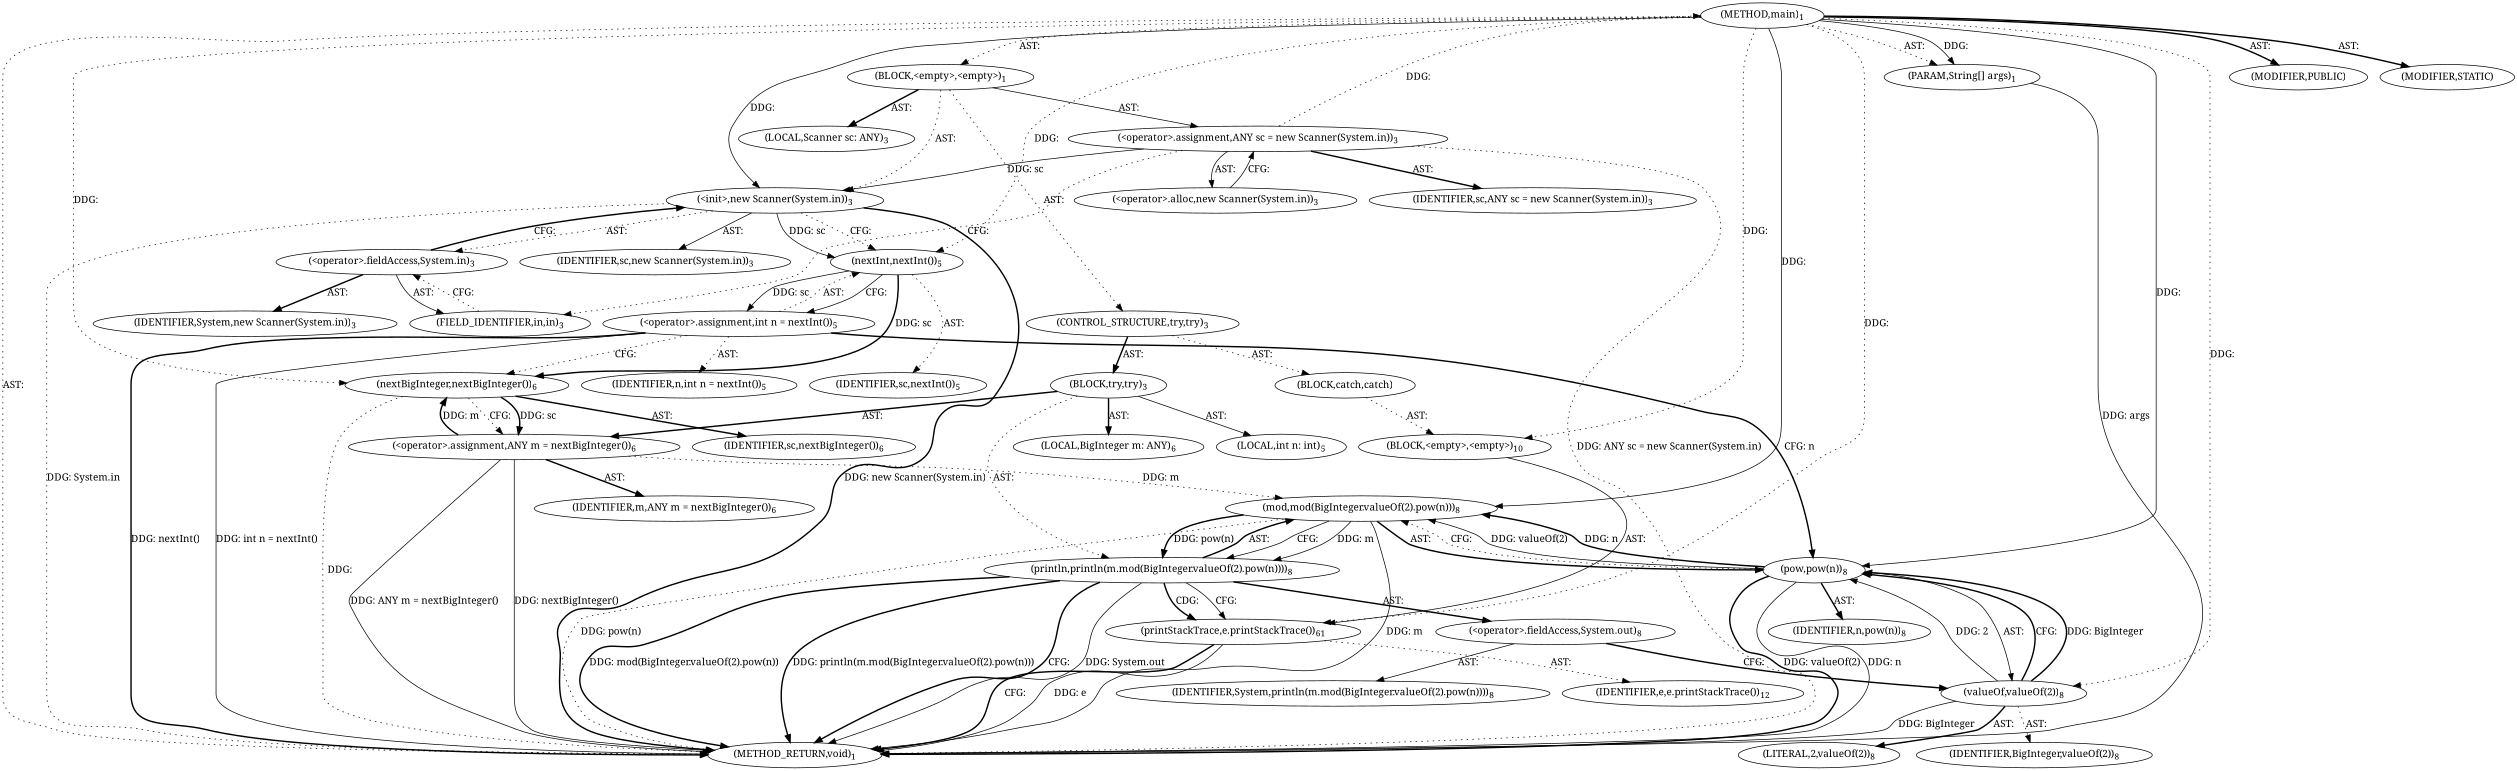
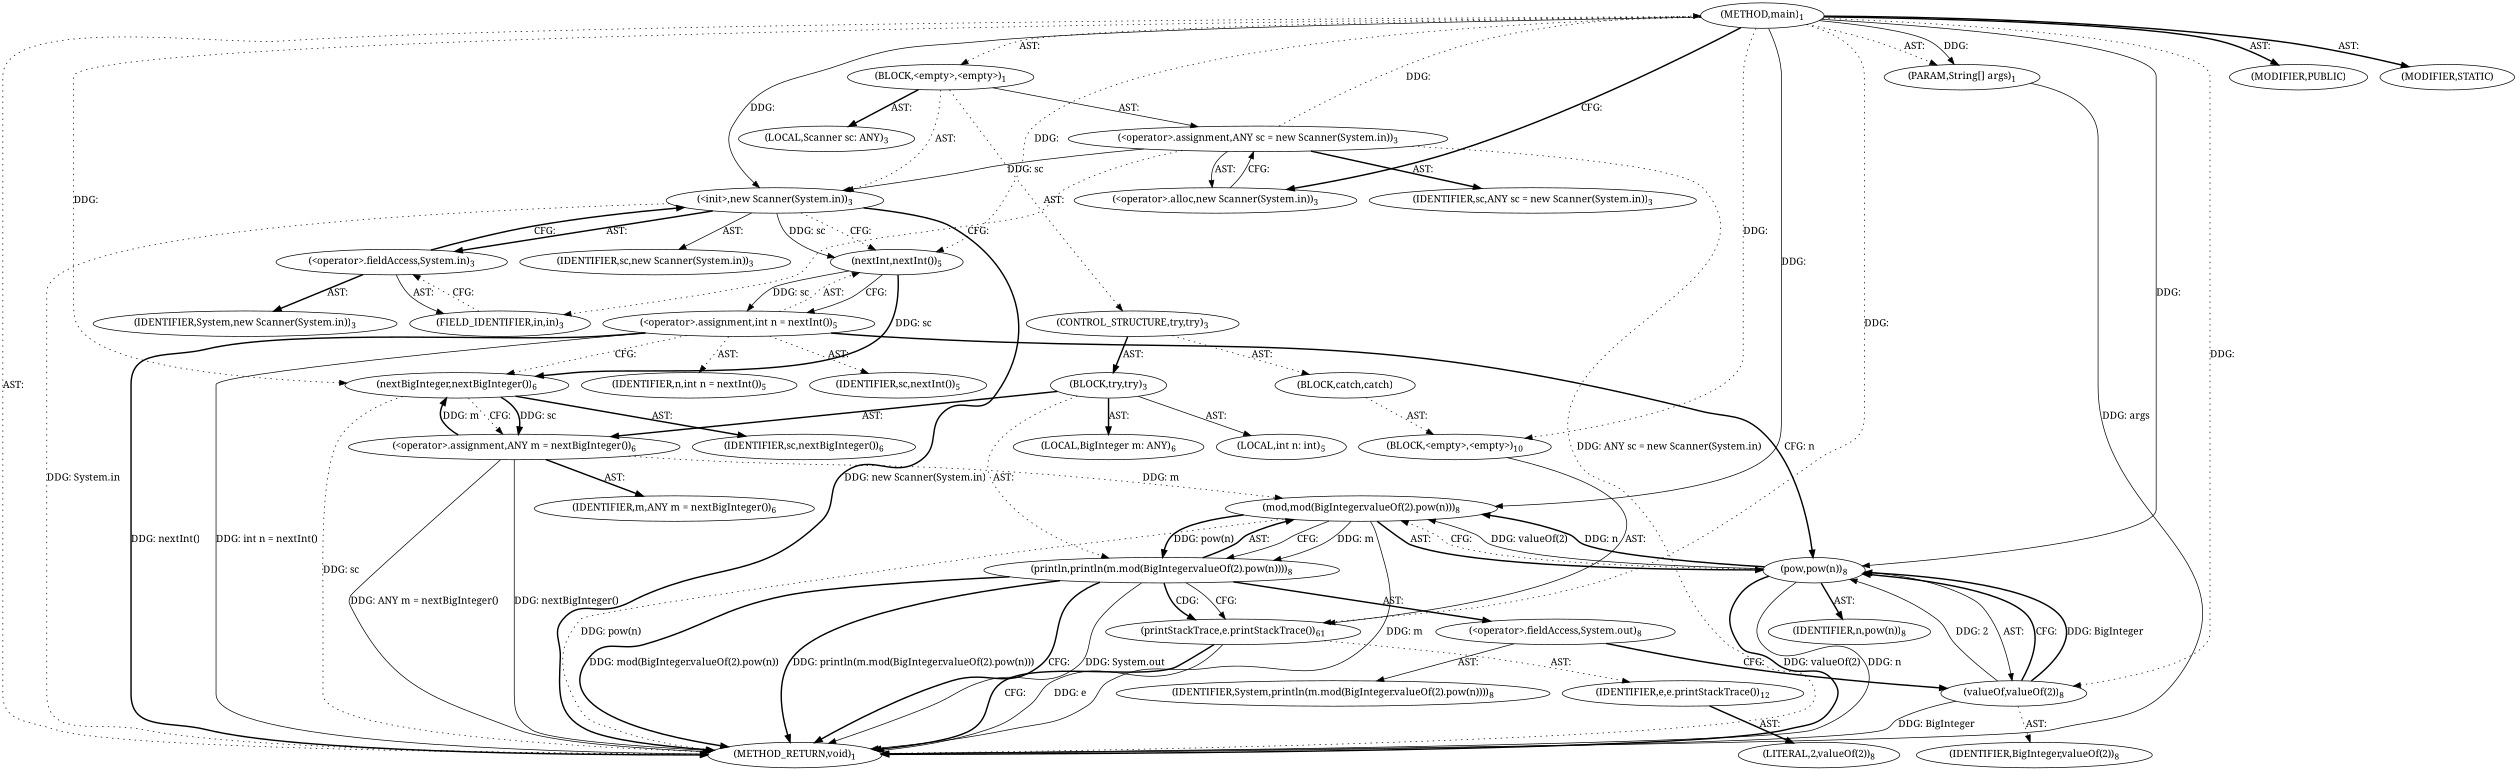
none -> (1524, 127)
(587, 231) -> (587, 231)
(943, 320) -> (816, 353)
(341, 570) -> (341, 570)
(1975, 731) -> (1752, 725)
